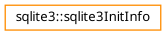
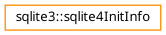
(83, 18) -> (83, 18)
